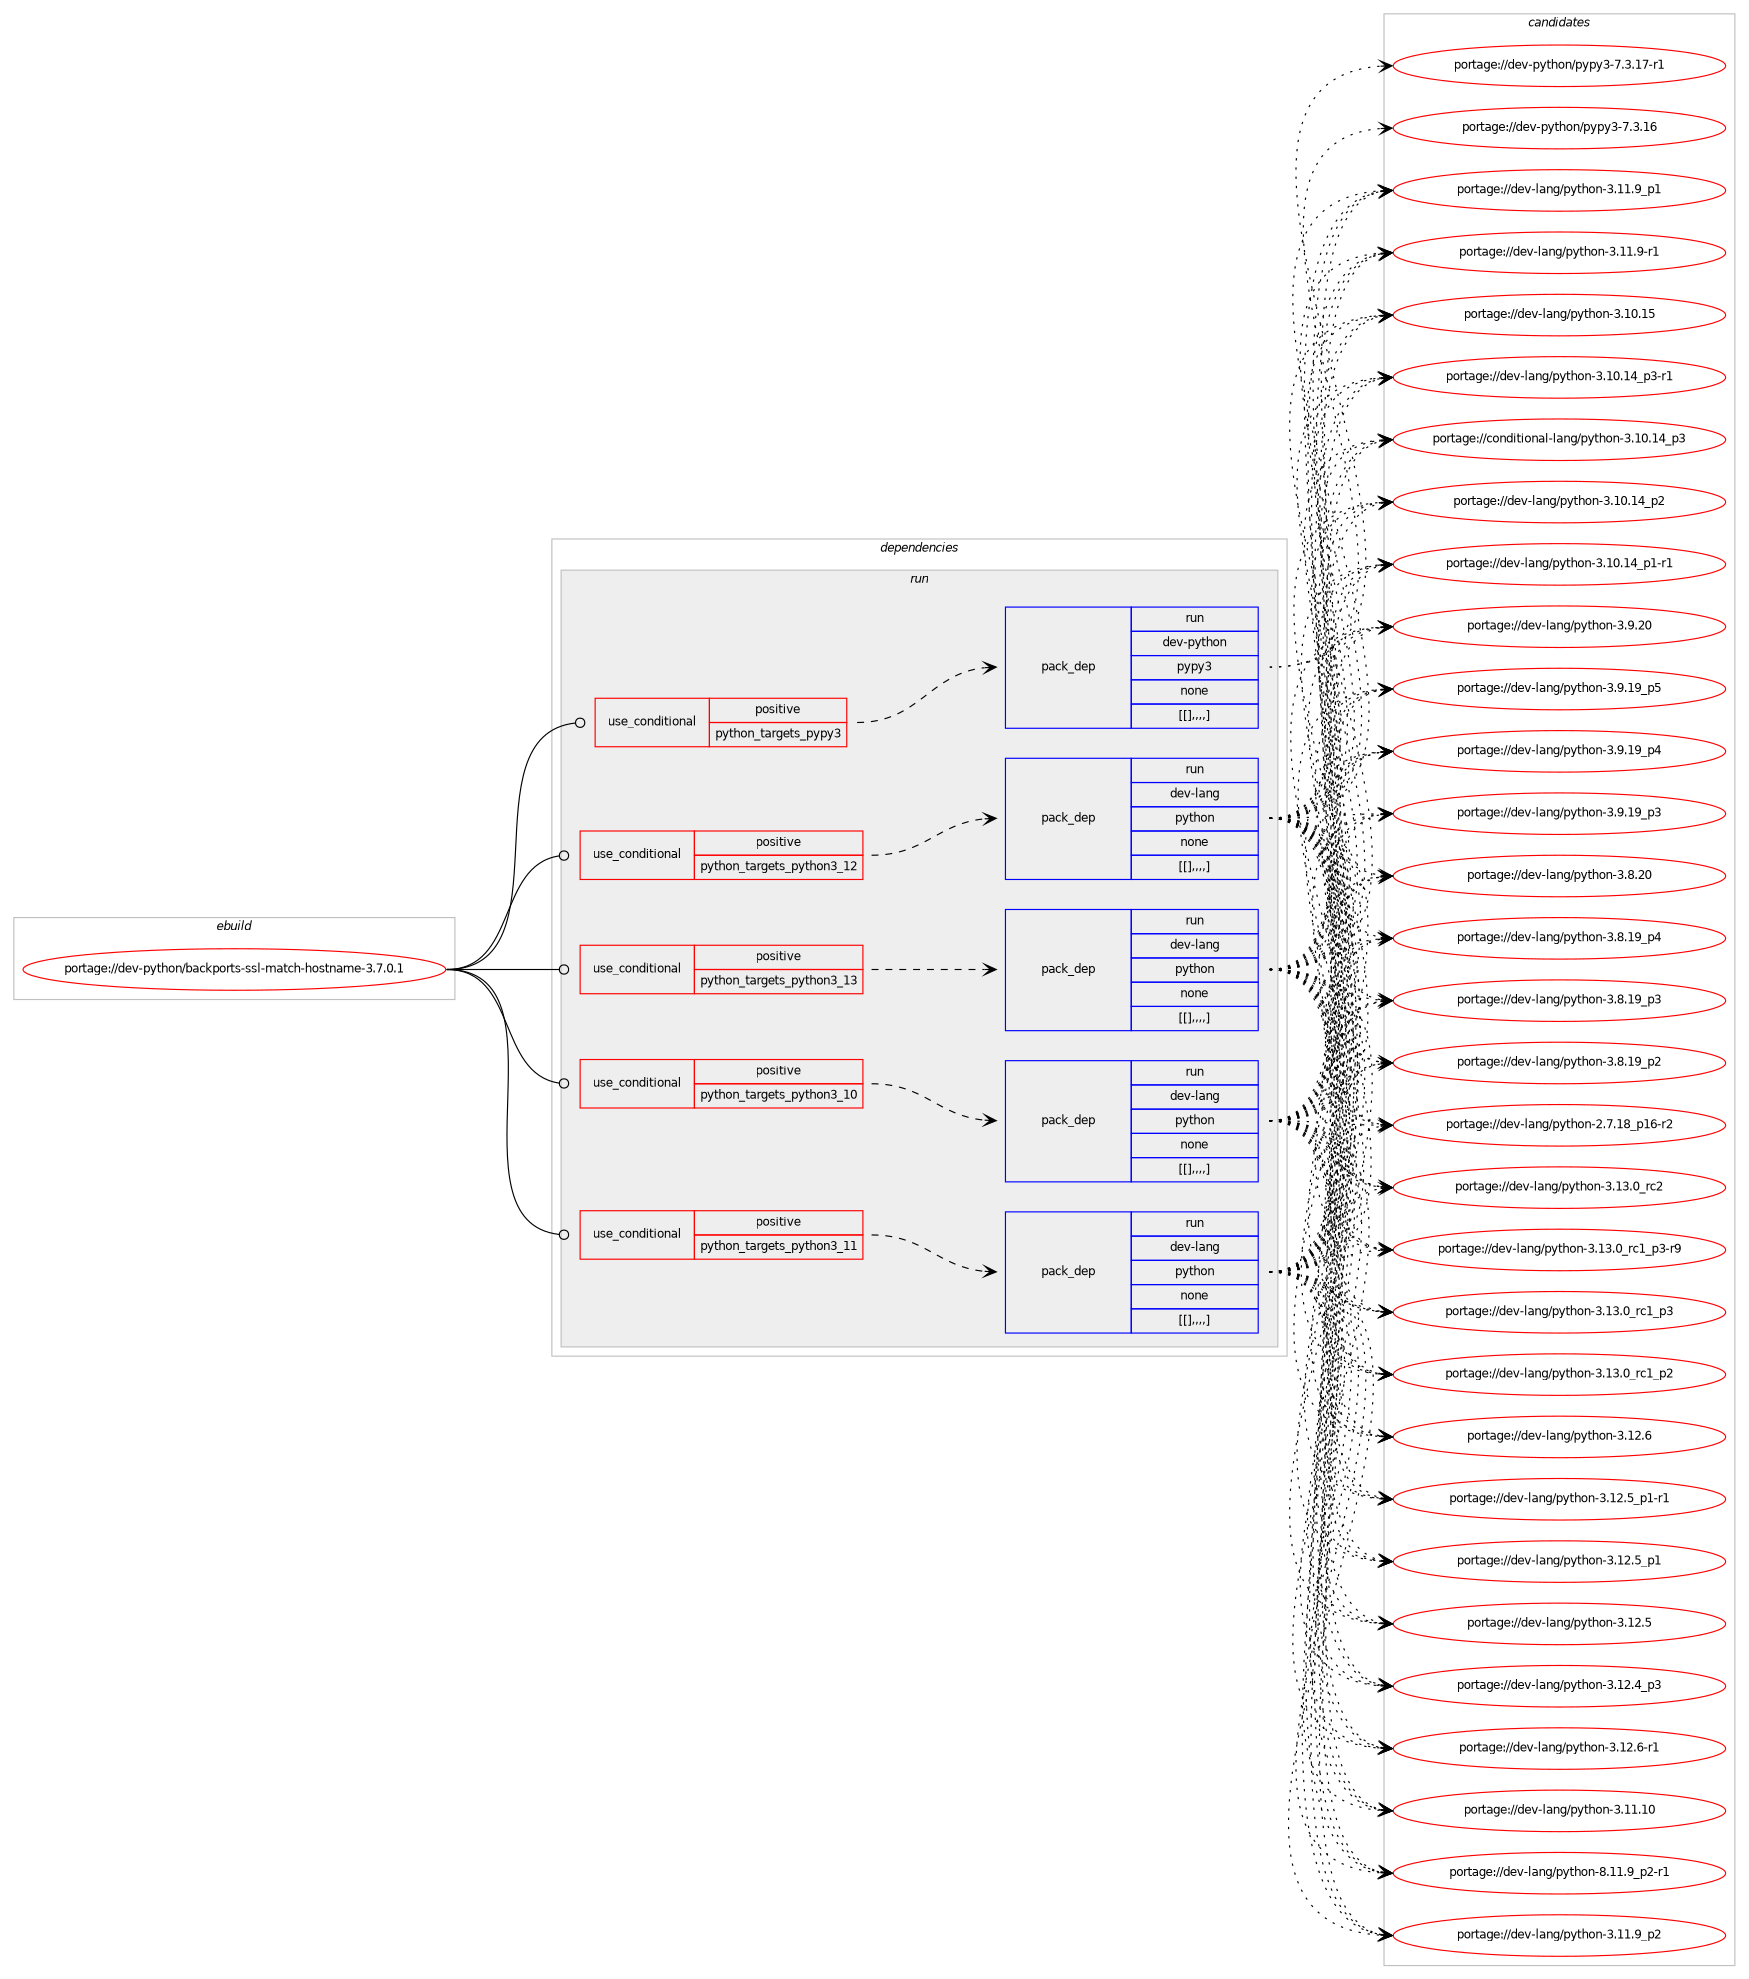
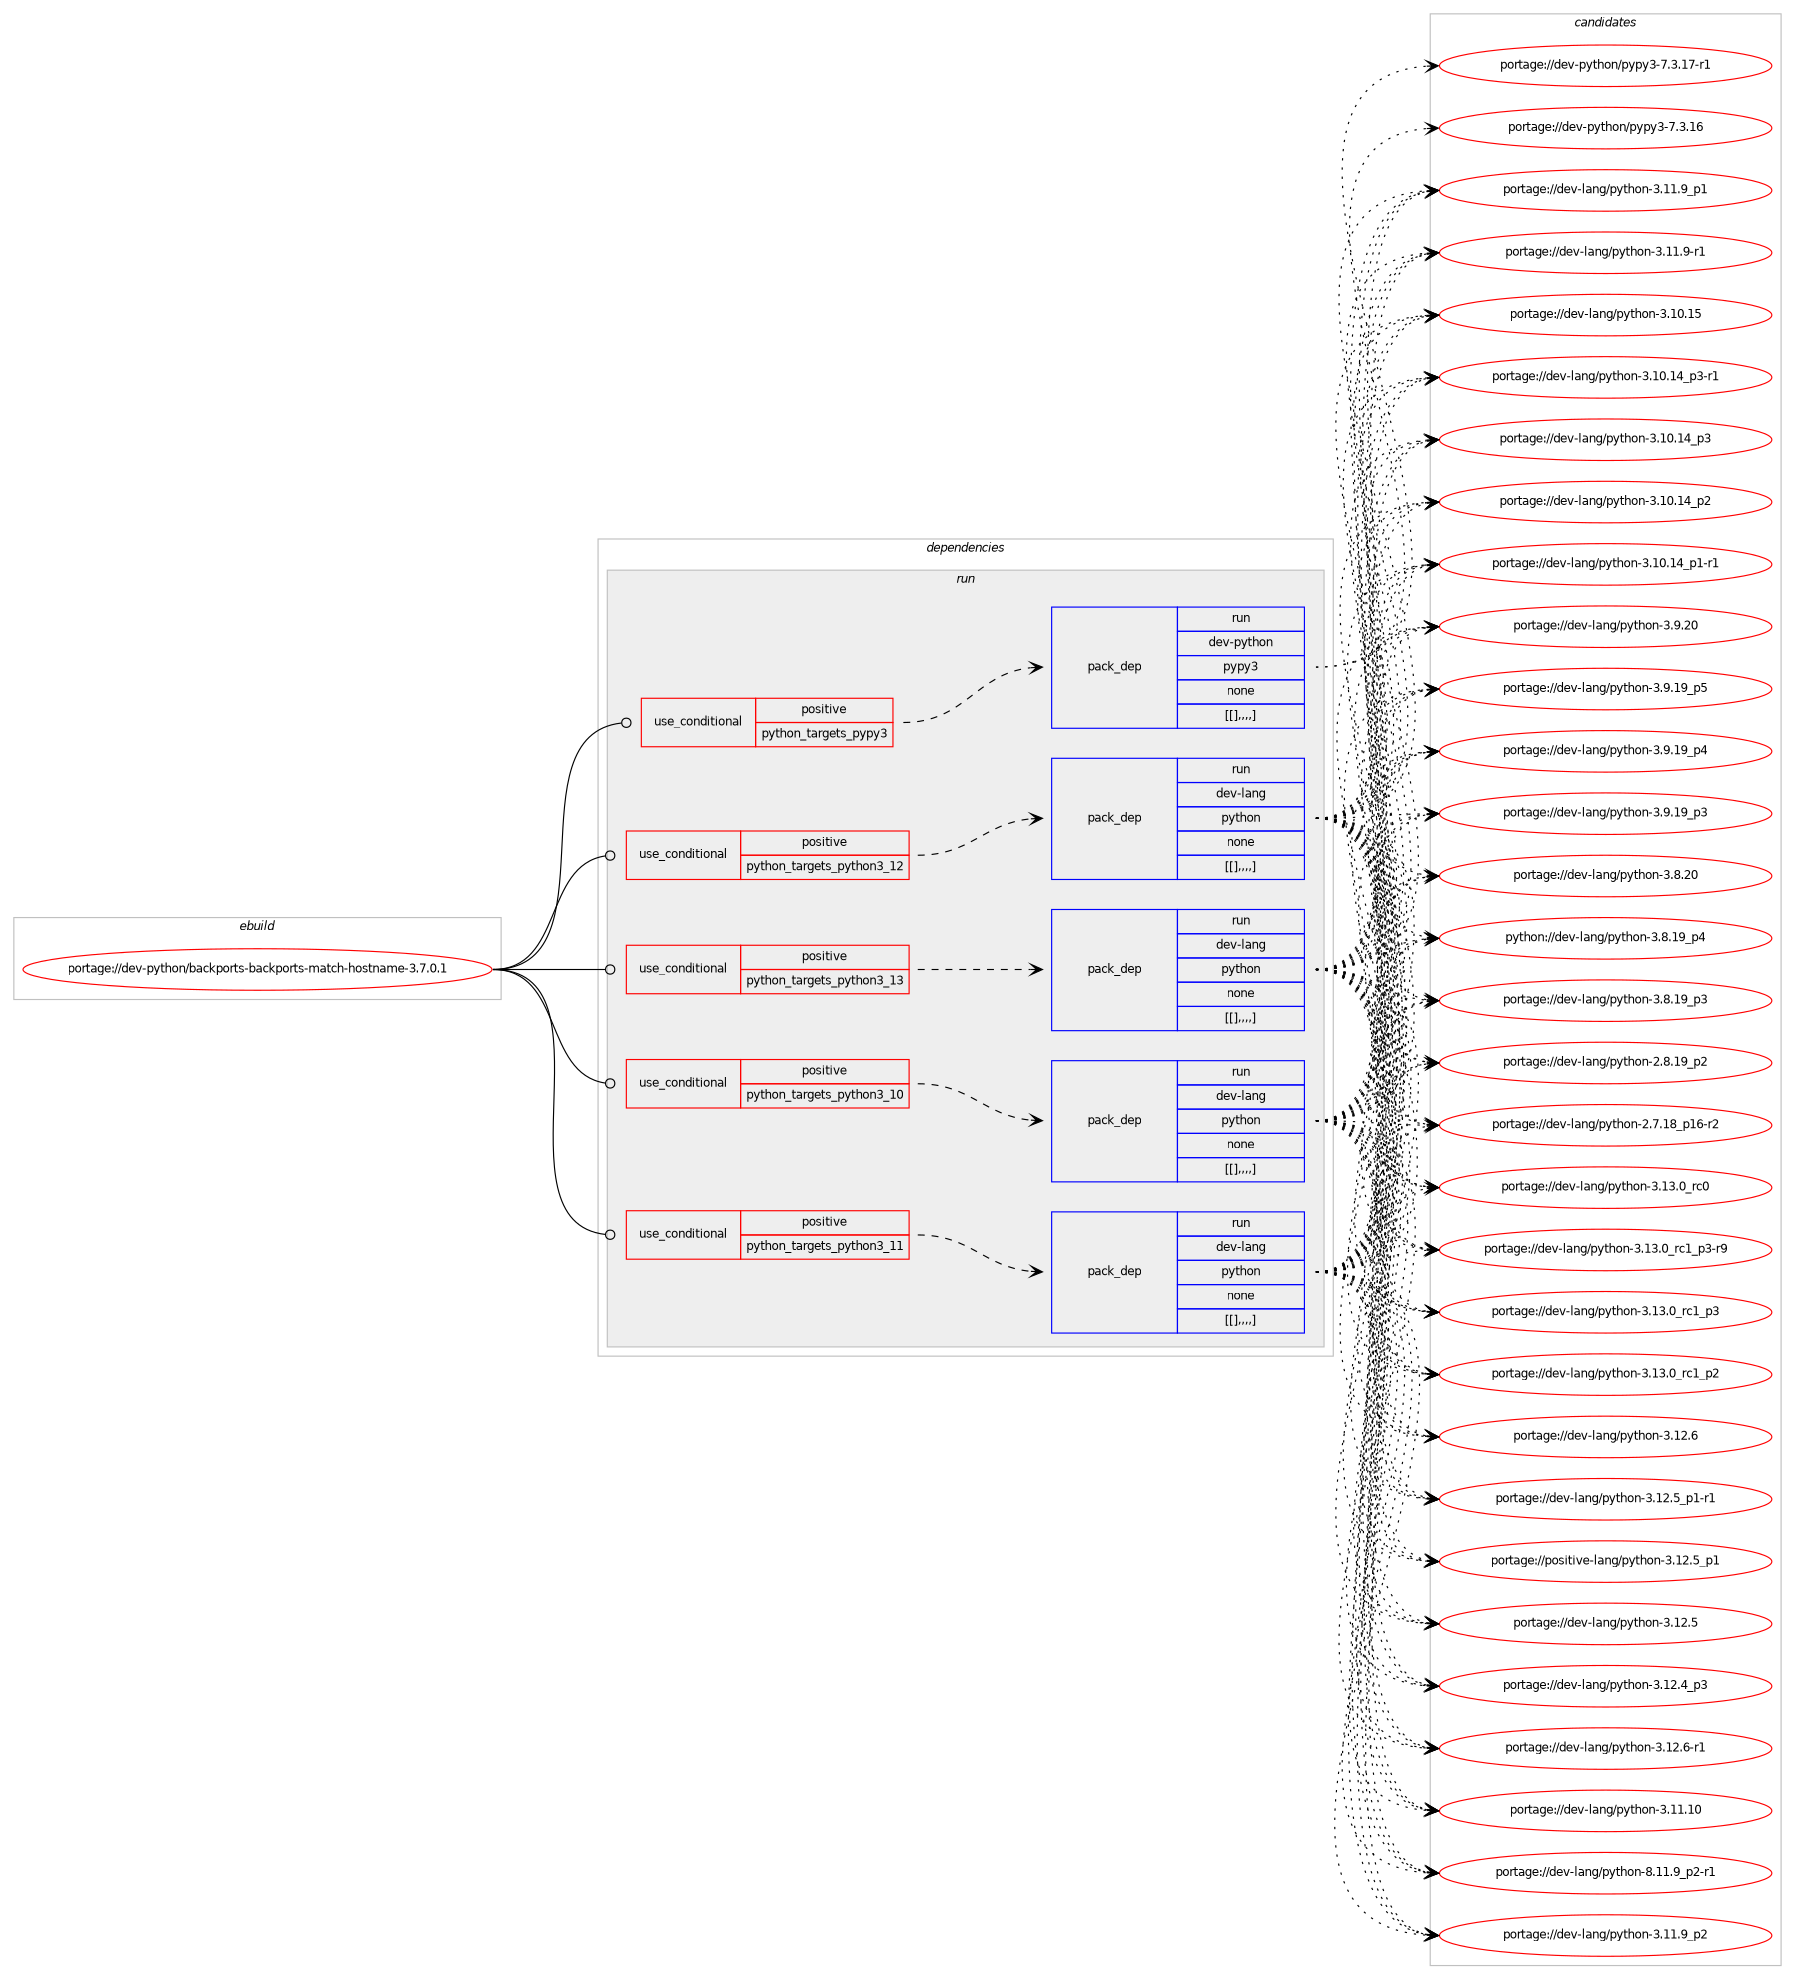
(1559, 440) -> (1606, 440)
(1559, 938) -> (1606, 938)
(234, 969) -> (257, 969)
(1559, 1063) -> (1606, 1063)
(1559, 1188) -> (1606, 1188)
(1559, 1562) -> (1606, 1562)
